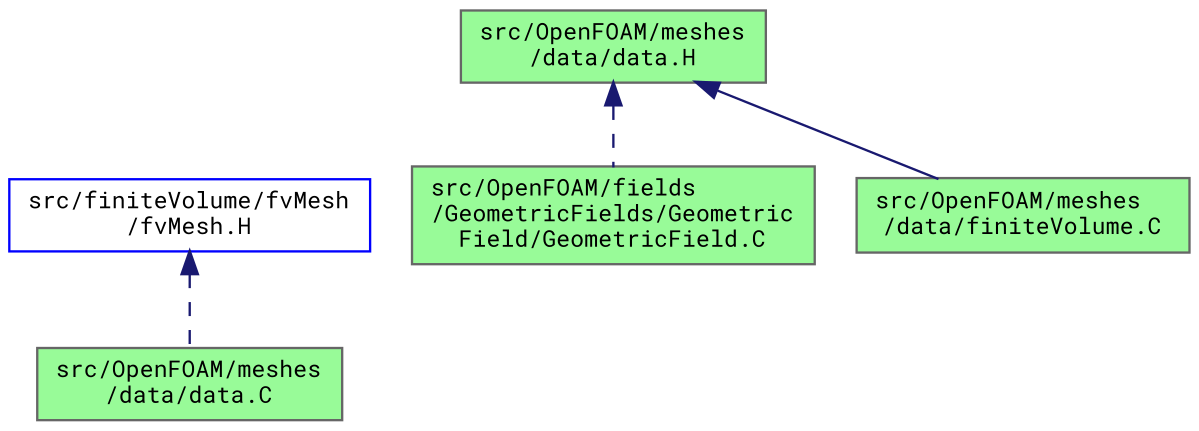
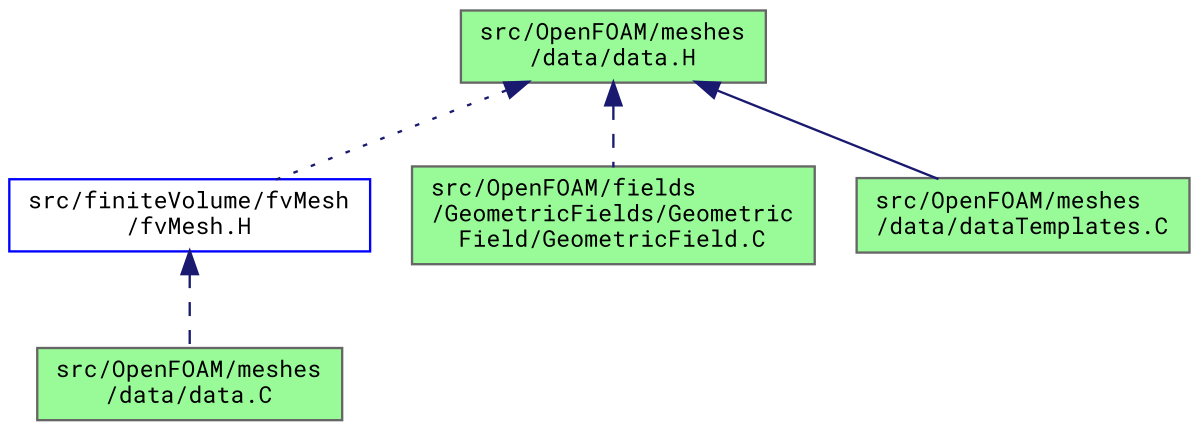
none -> (390, 135)
(1023, 215) -> (1023, 215)
